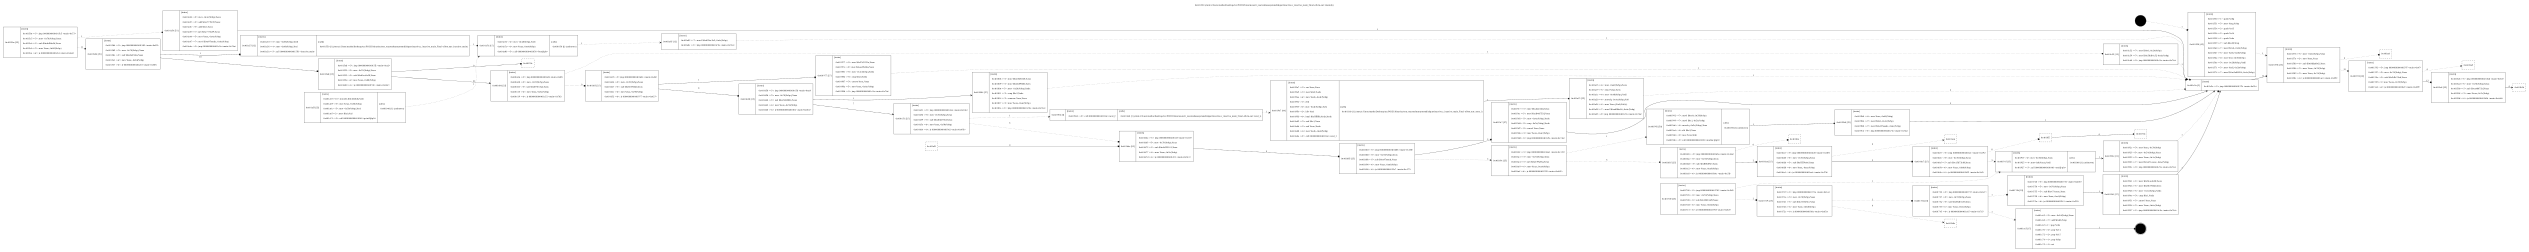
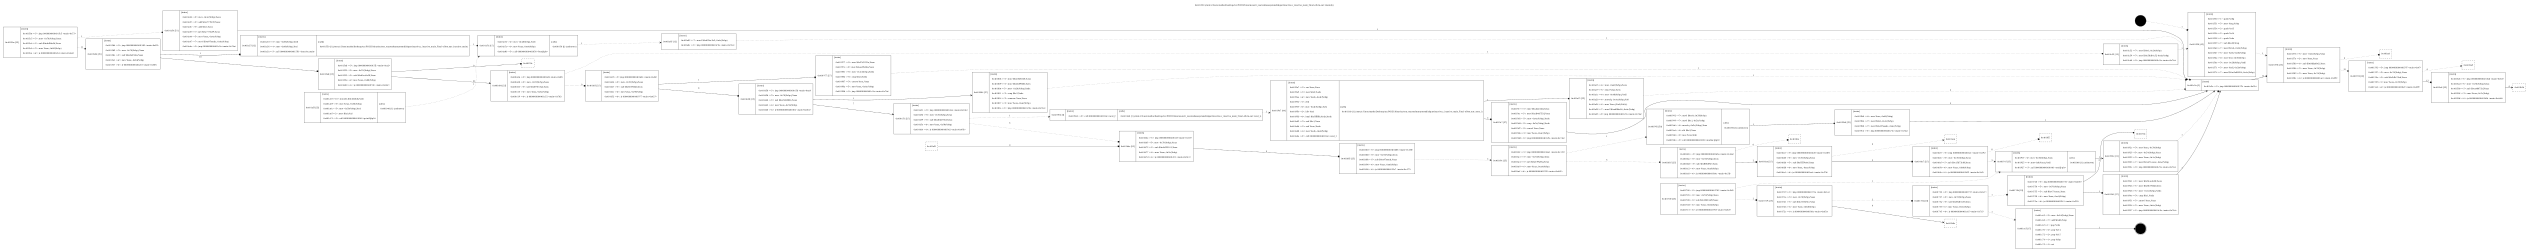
(2182, 66) -> (2182, 49)
(2092, 136) -> (2101, 148)
(1453, 149) -> (1487, 119)
(1887, 214) -> (1887, 214)
